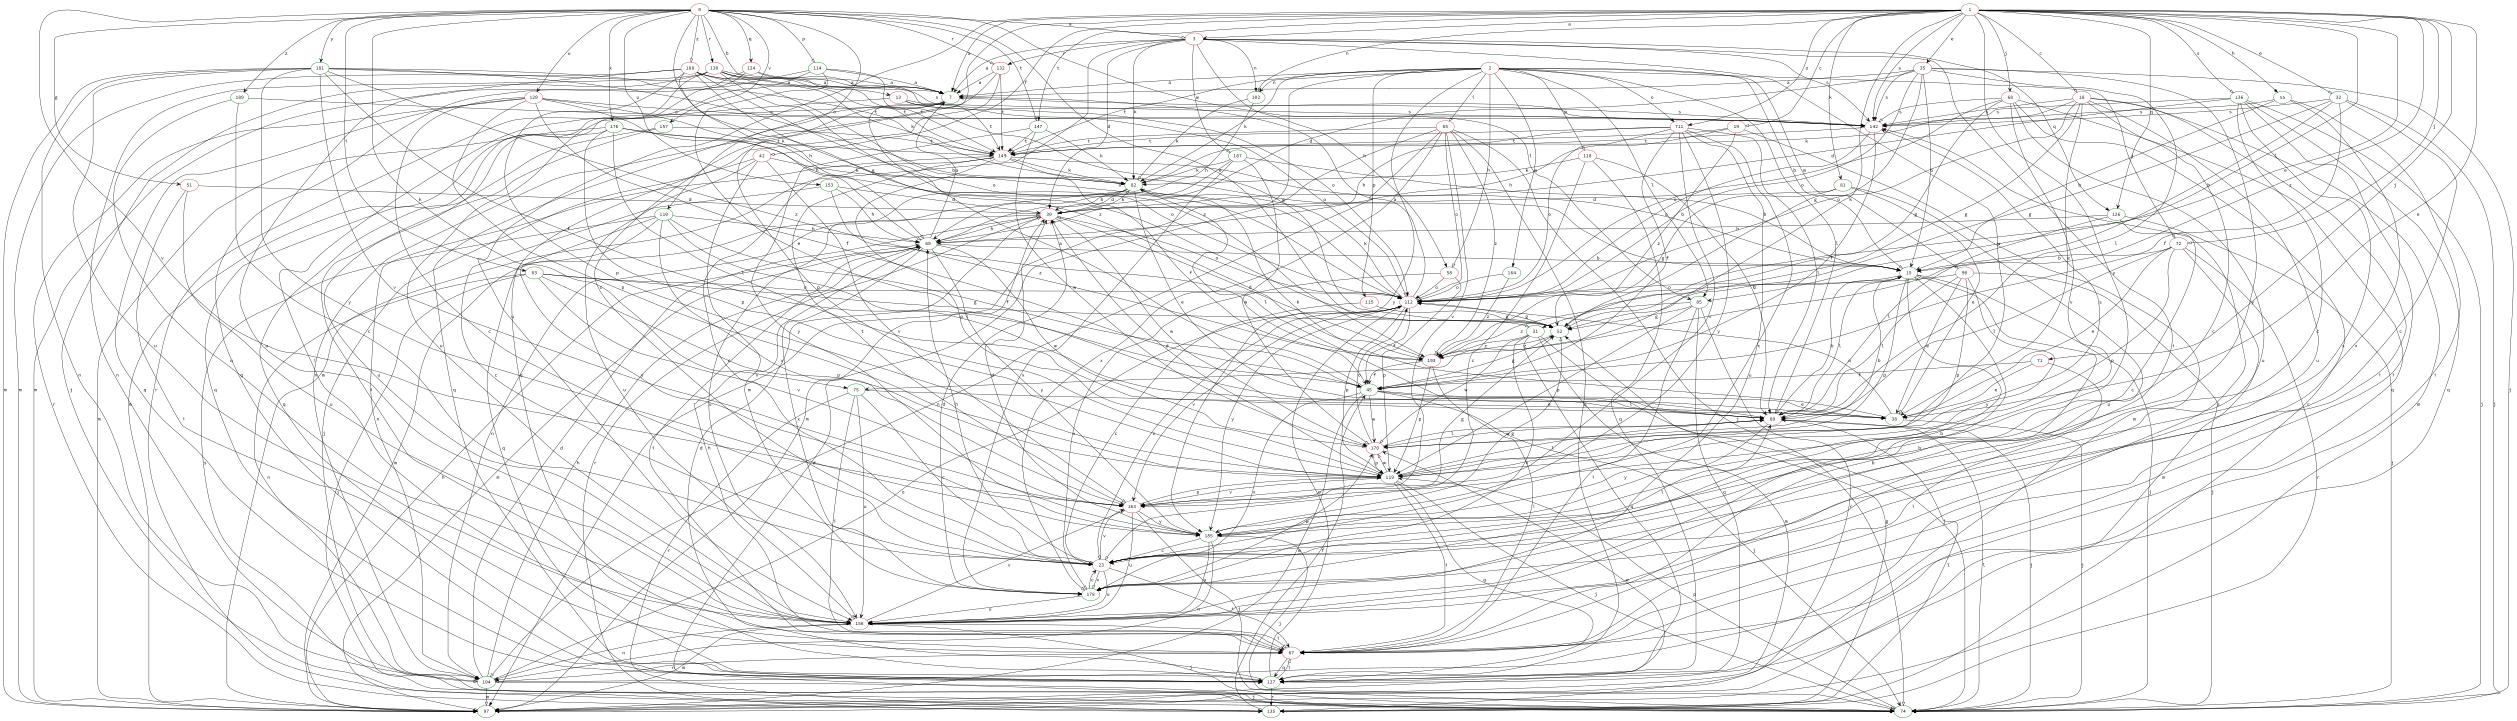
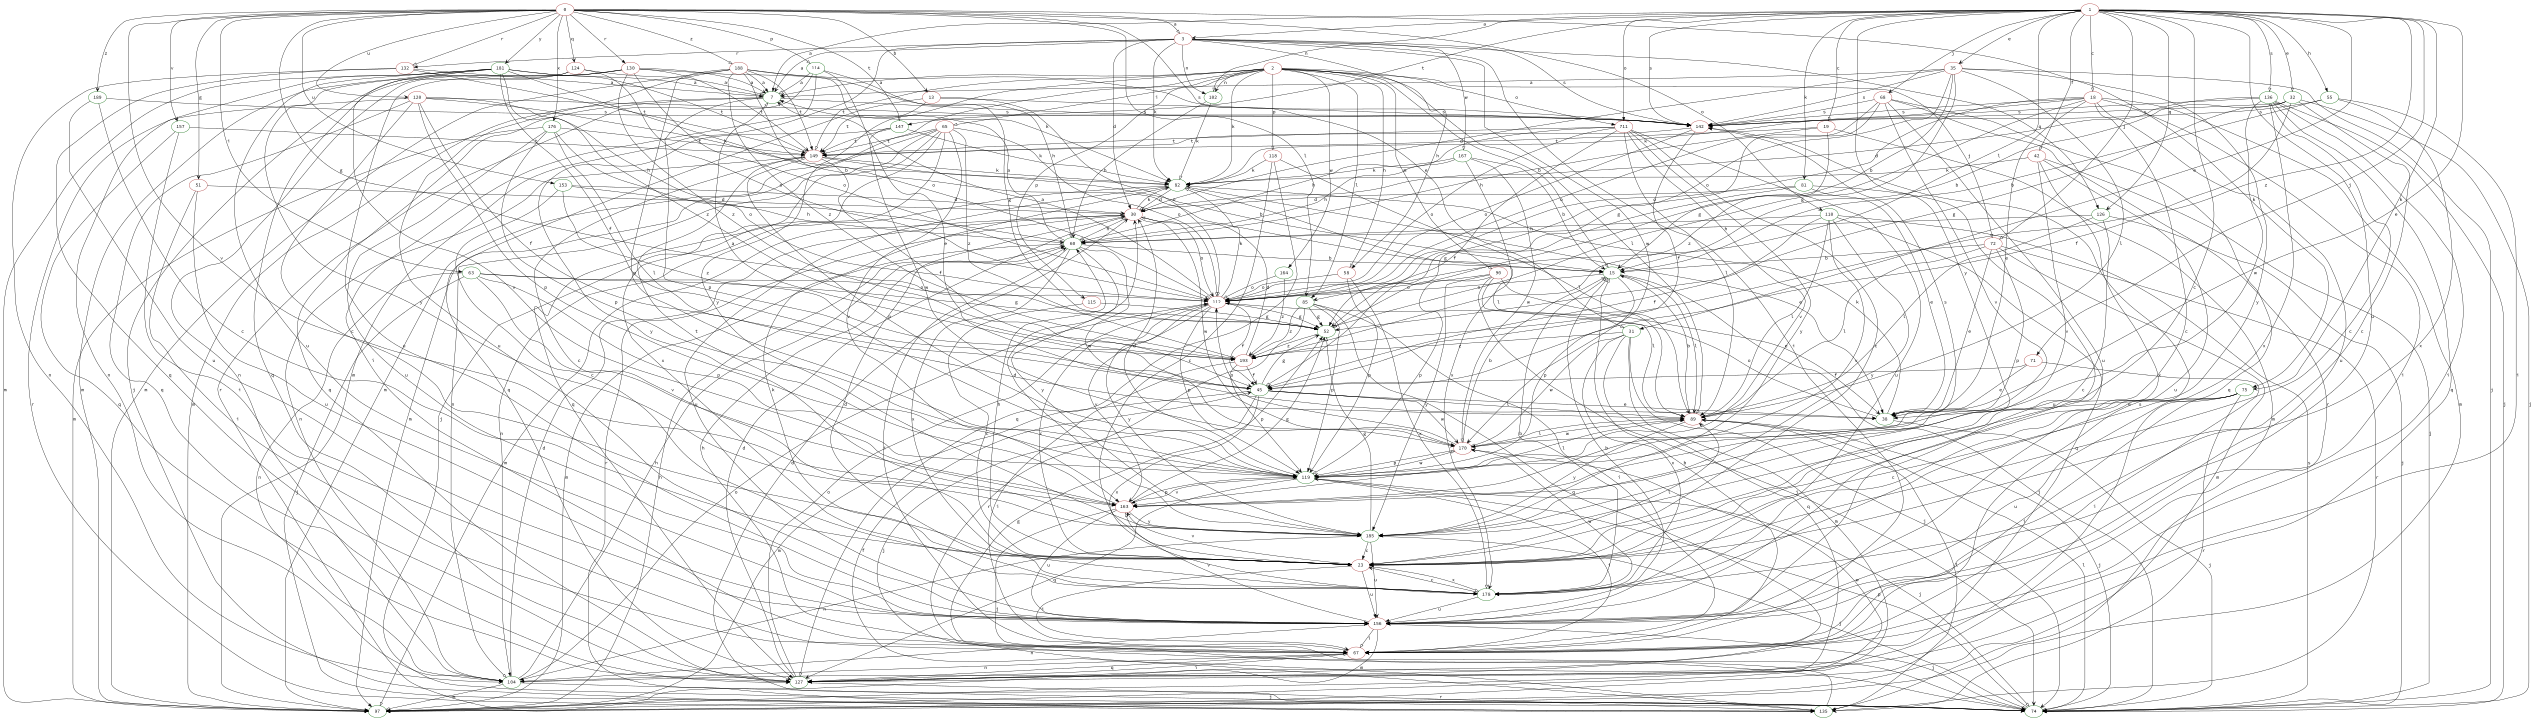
none -> (2025, 402)
none -> (937, 543)
